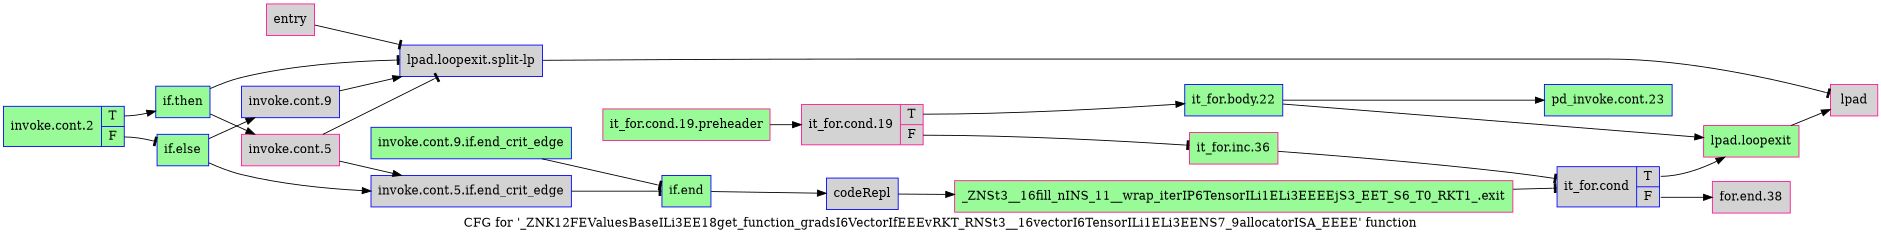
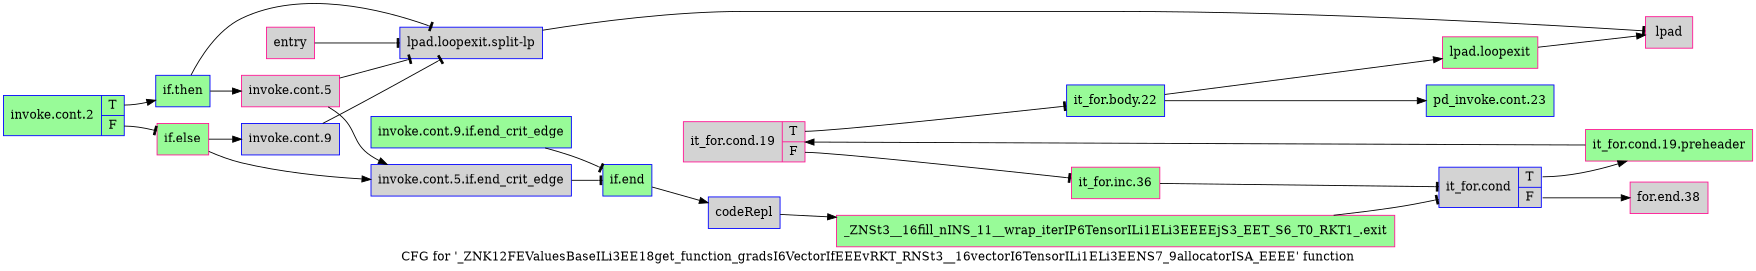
(366, 85) -> (381, 93)
(1050, 111) -> (934, 120)
(183, 150) -> (183, 139)
(1690, 172) -> (1581, 173)
